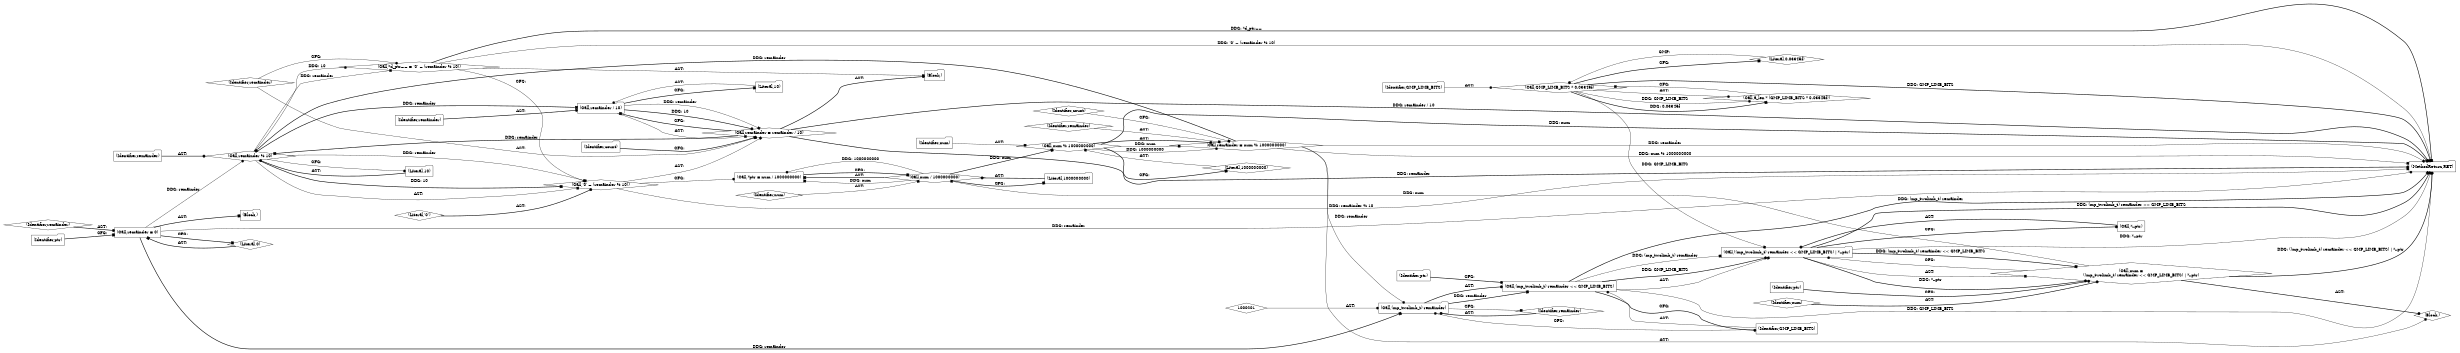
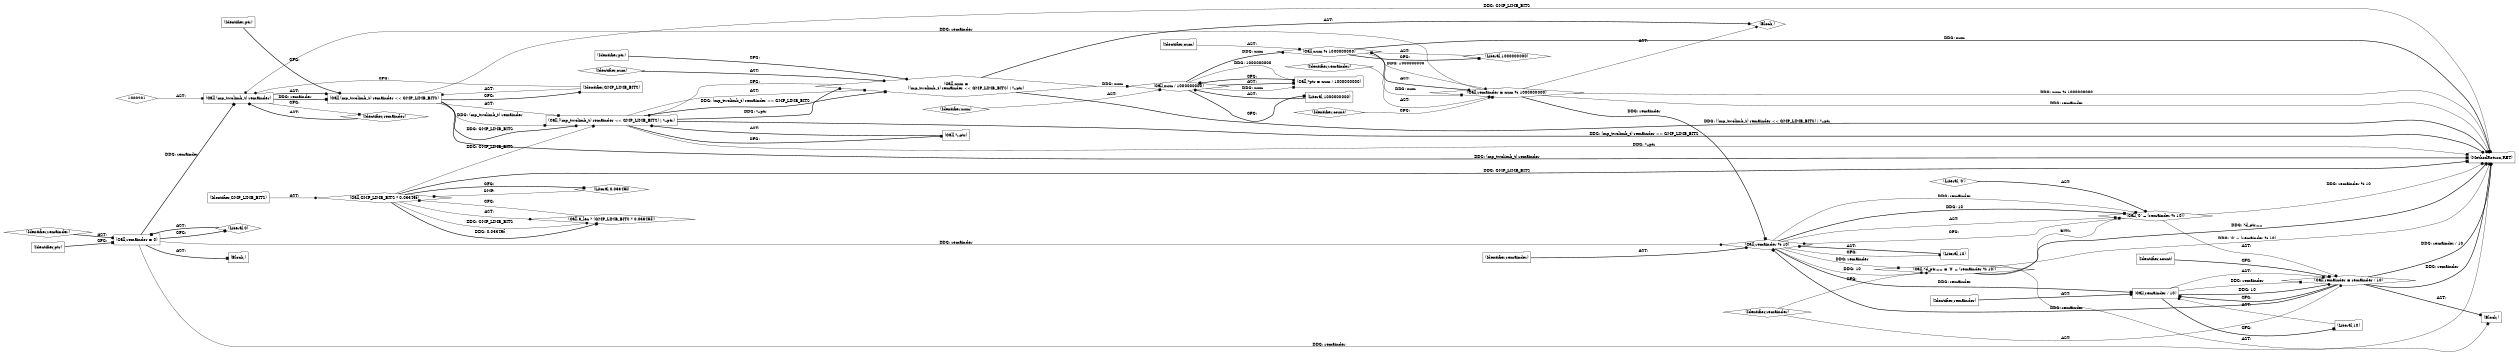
(522, 82) -> (2067, 231)
(1000, 162) -> (1232, 61)
(686, 181) -> (1967, 238)
